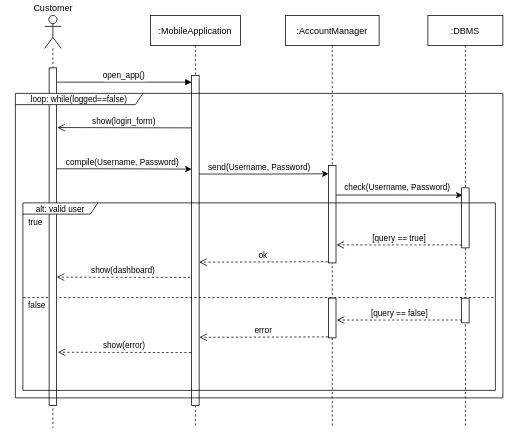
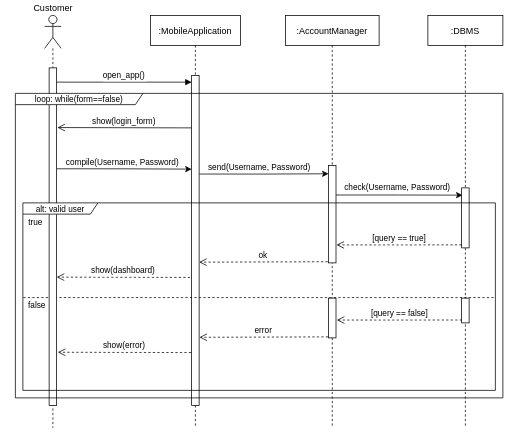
(79, 99) -> (79, 99)
